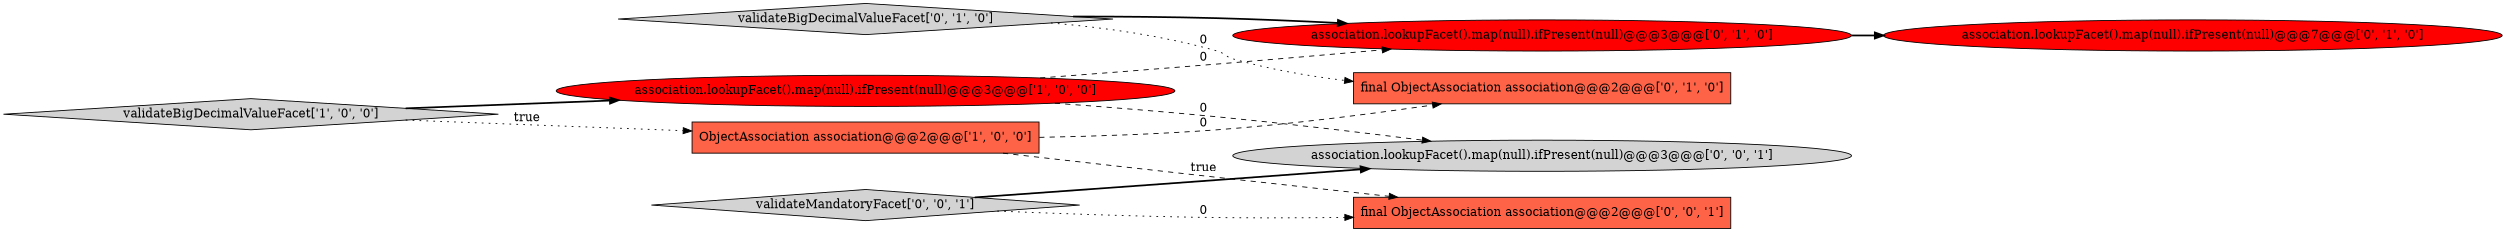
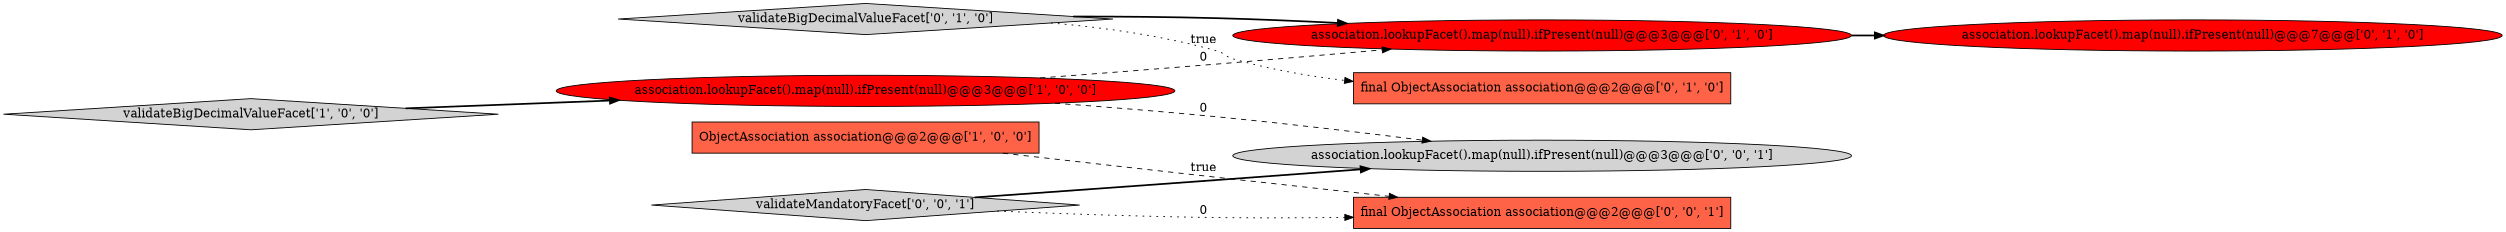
(1204, 40) -> (1204, 40)
(544, 125) -> none
(1236, 128) -> none
